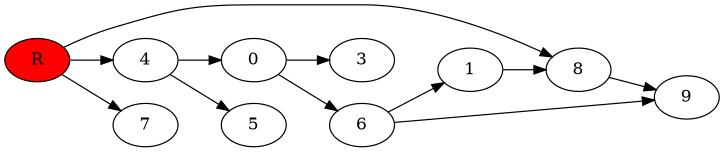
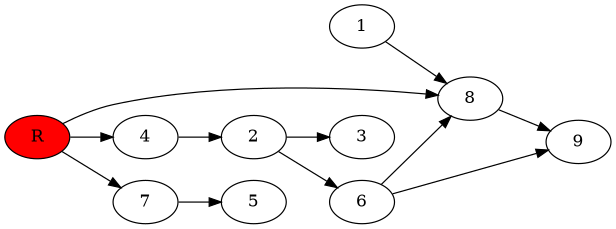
(254, 60) -> (254, 137)
(194, 89) -> (194, 202)
(411, 100) -> (412, 155)
